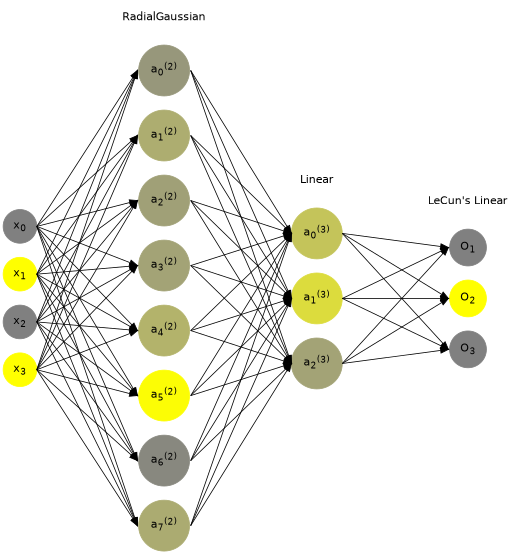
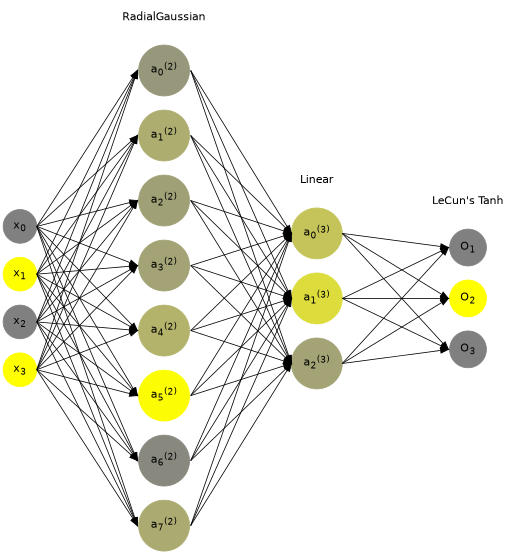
(468, 201) -> (468, 201)
